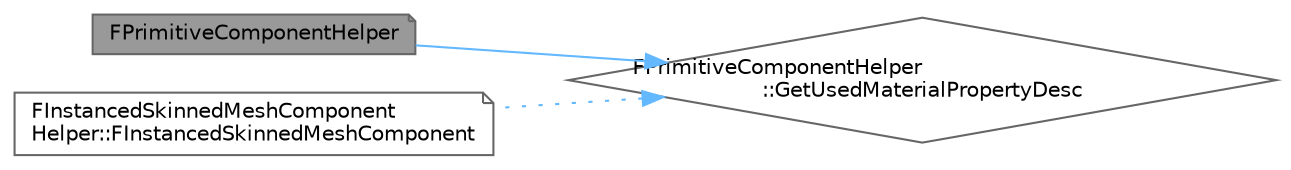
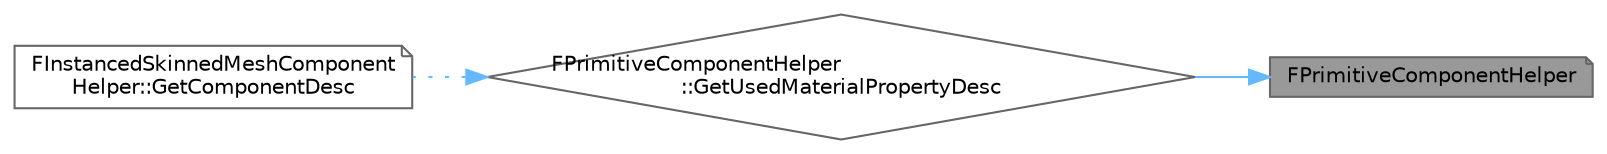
(531, 53) -> (1222, 77)
(254, 124) -> (213, 77)
